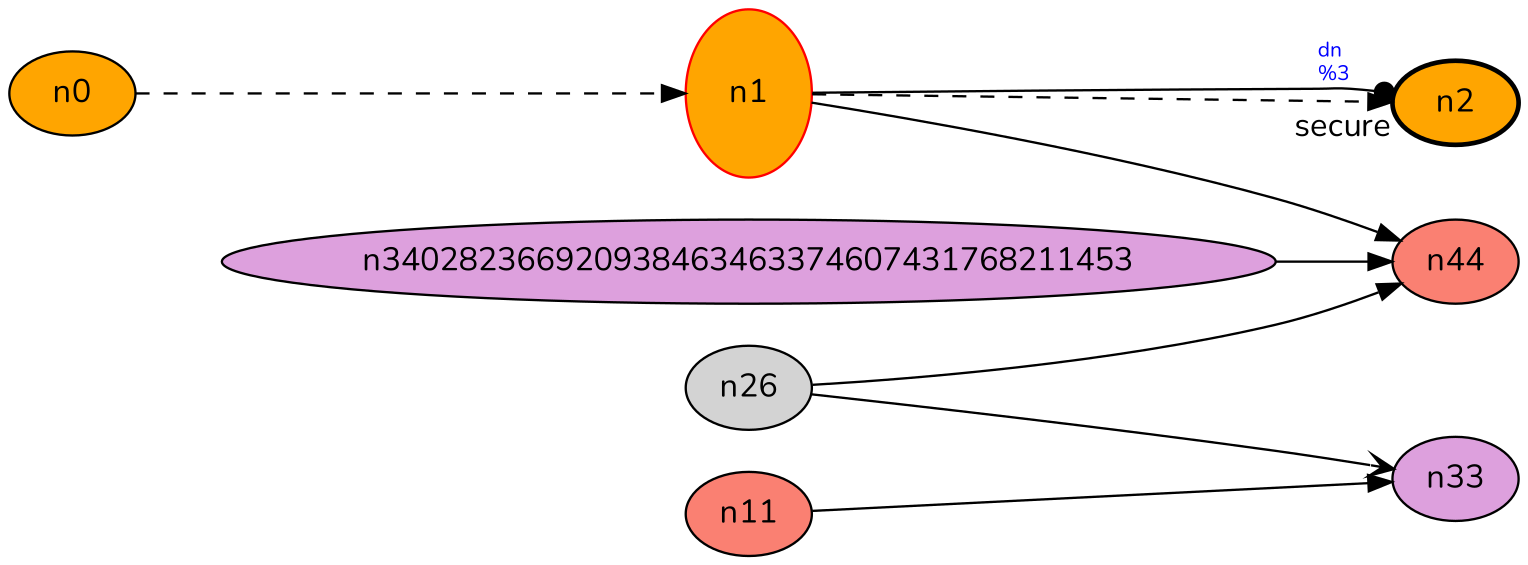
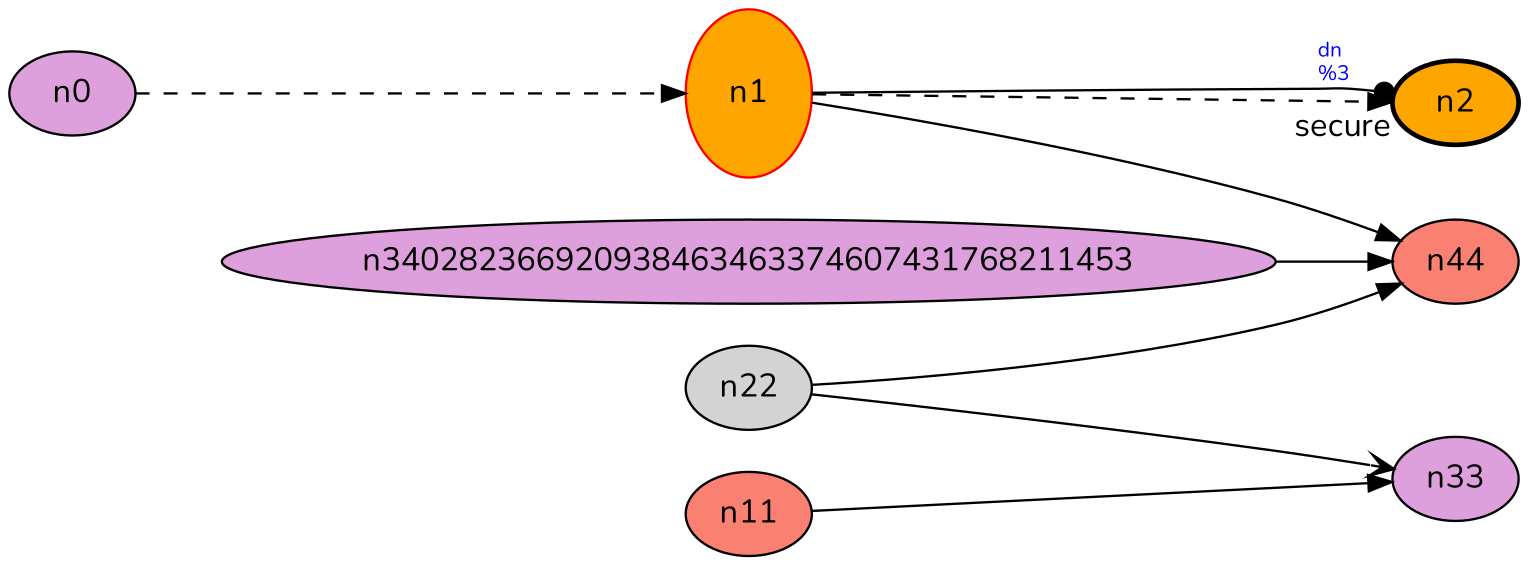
(72, 93) -> (72, 93)
(749, 388) -> (749, 388)
